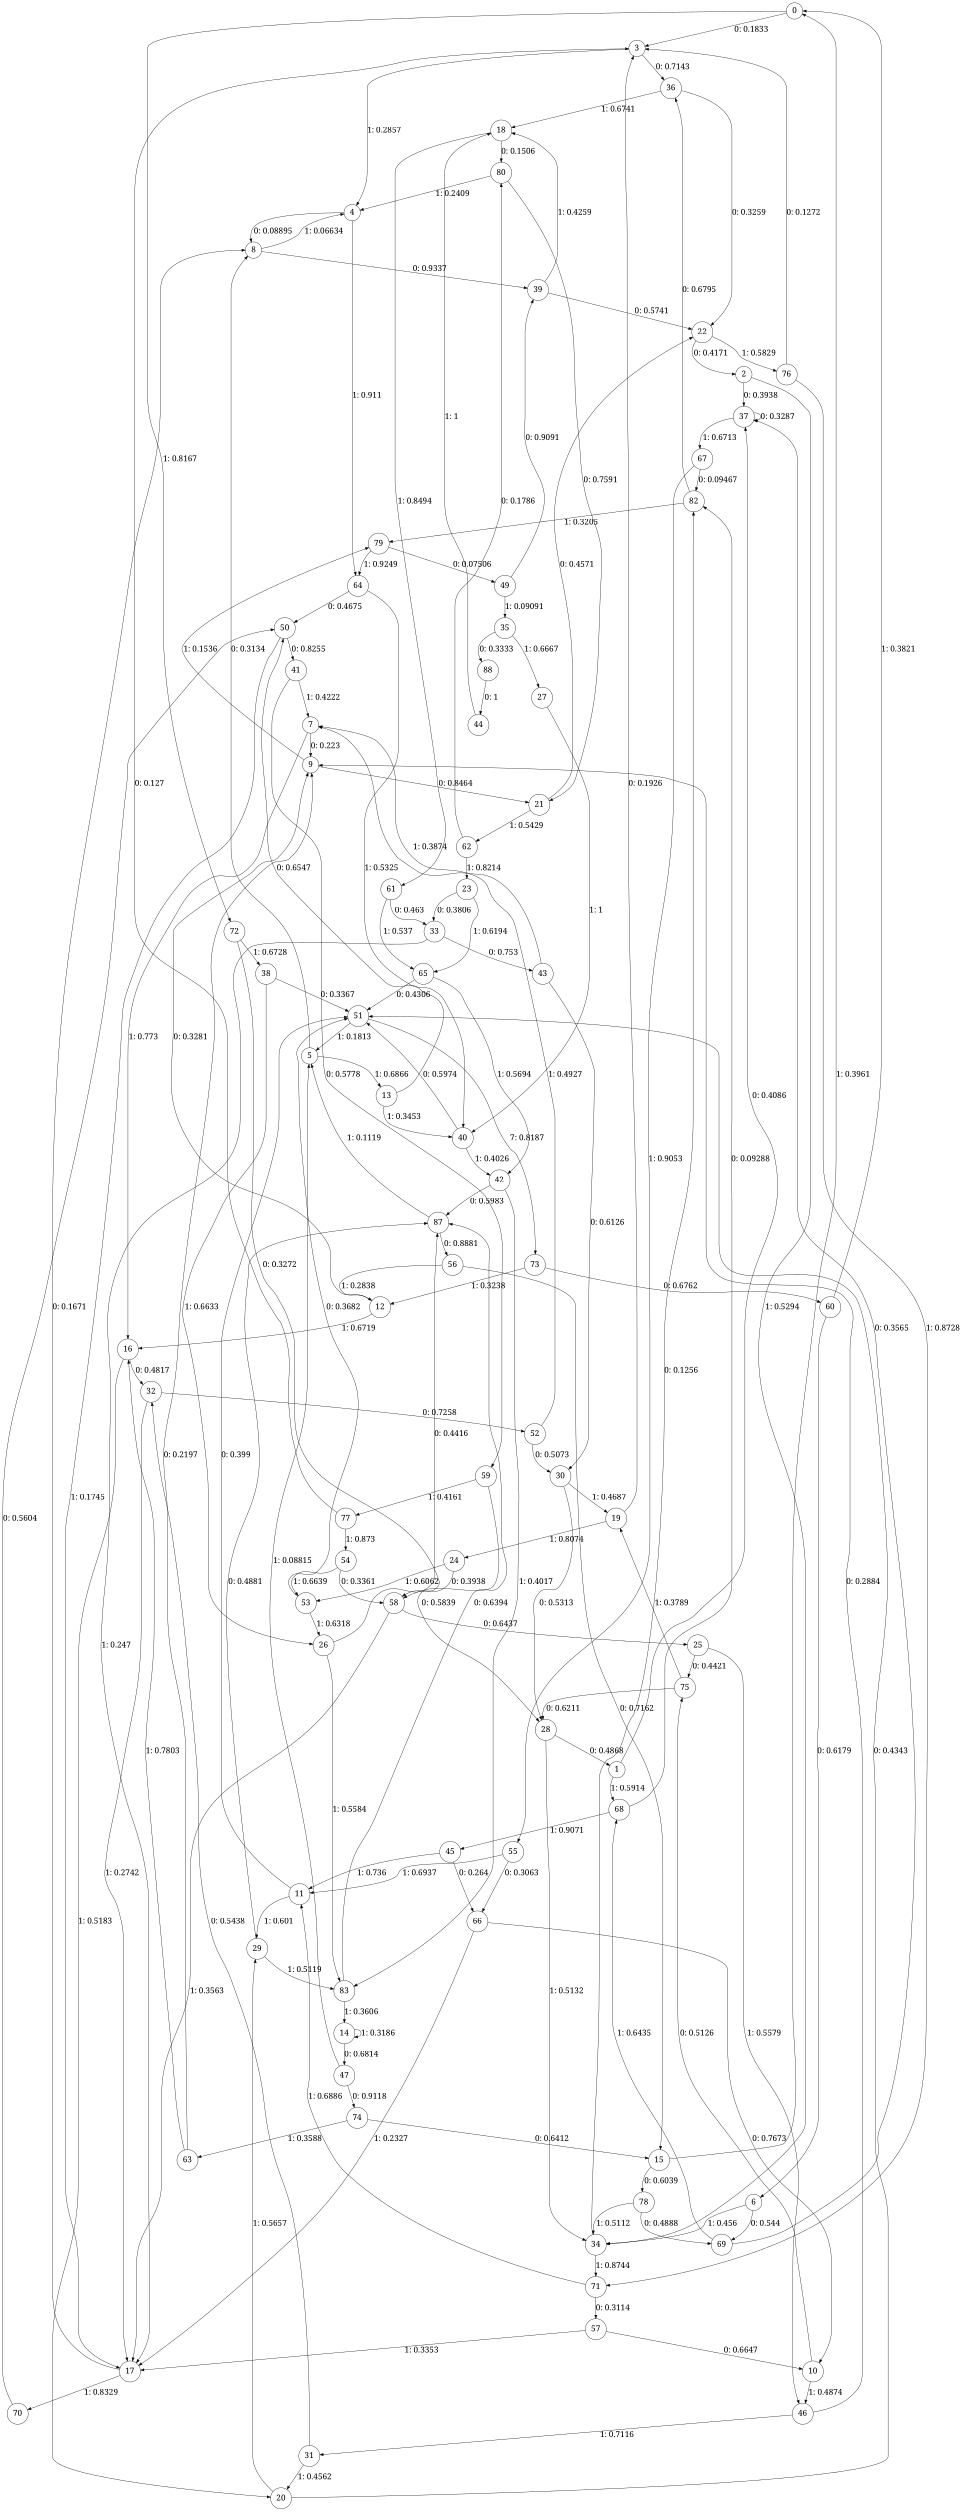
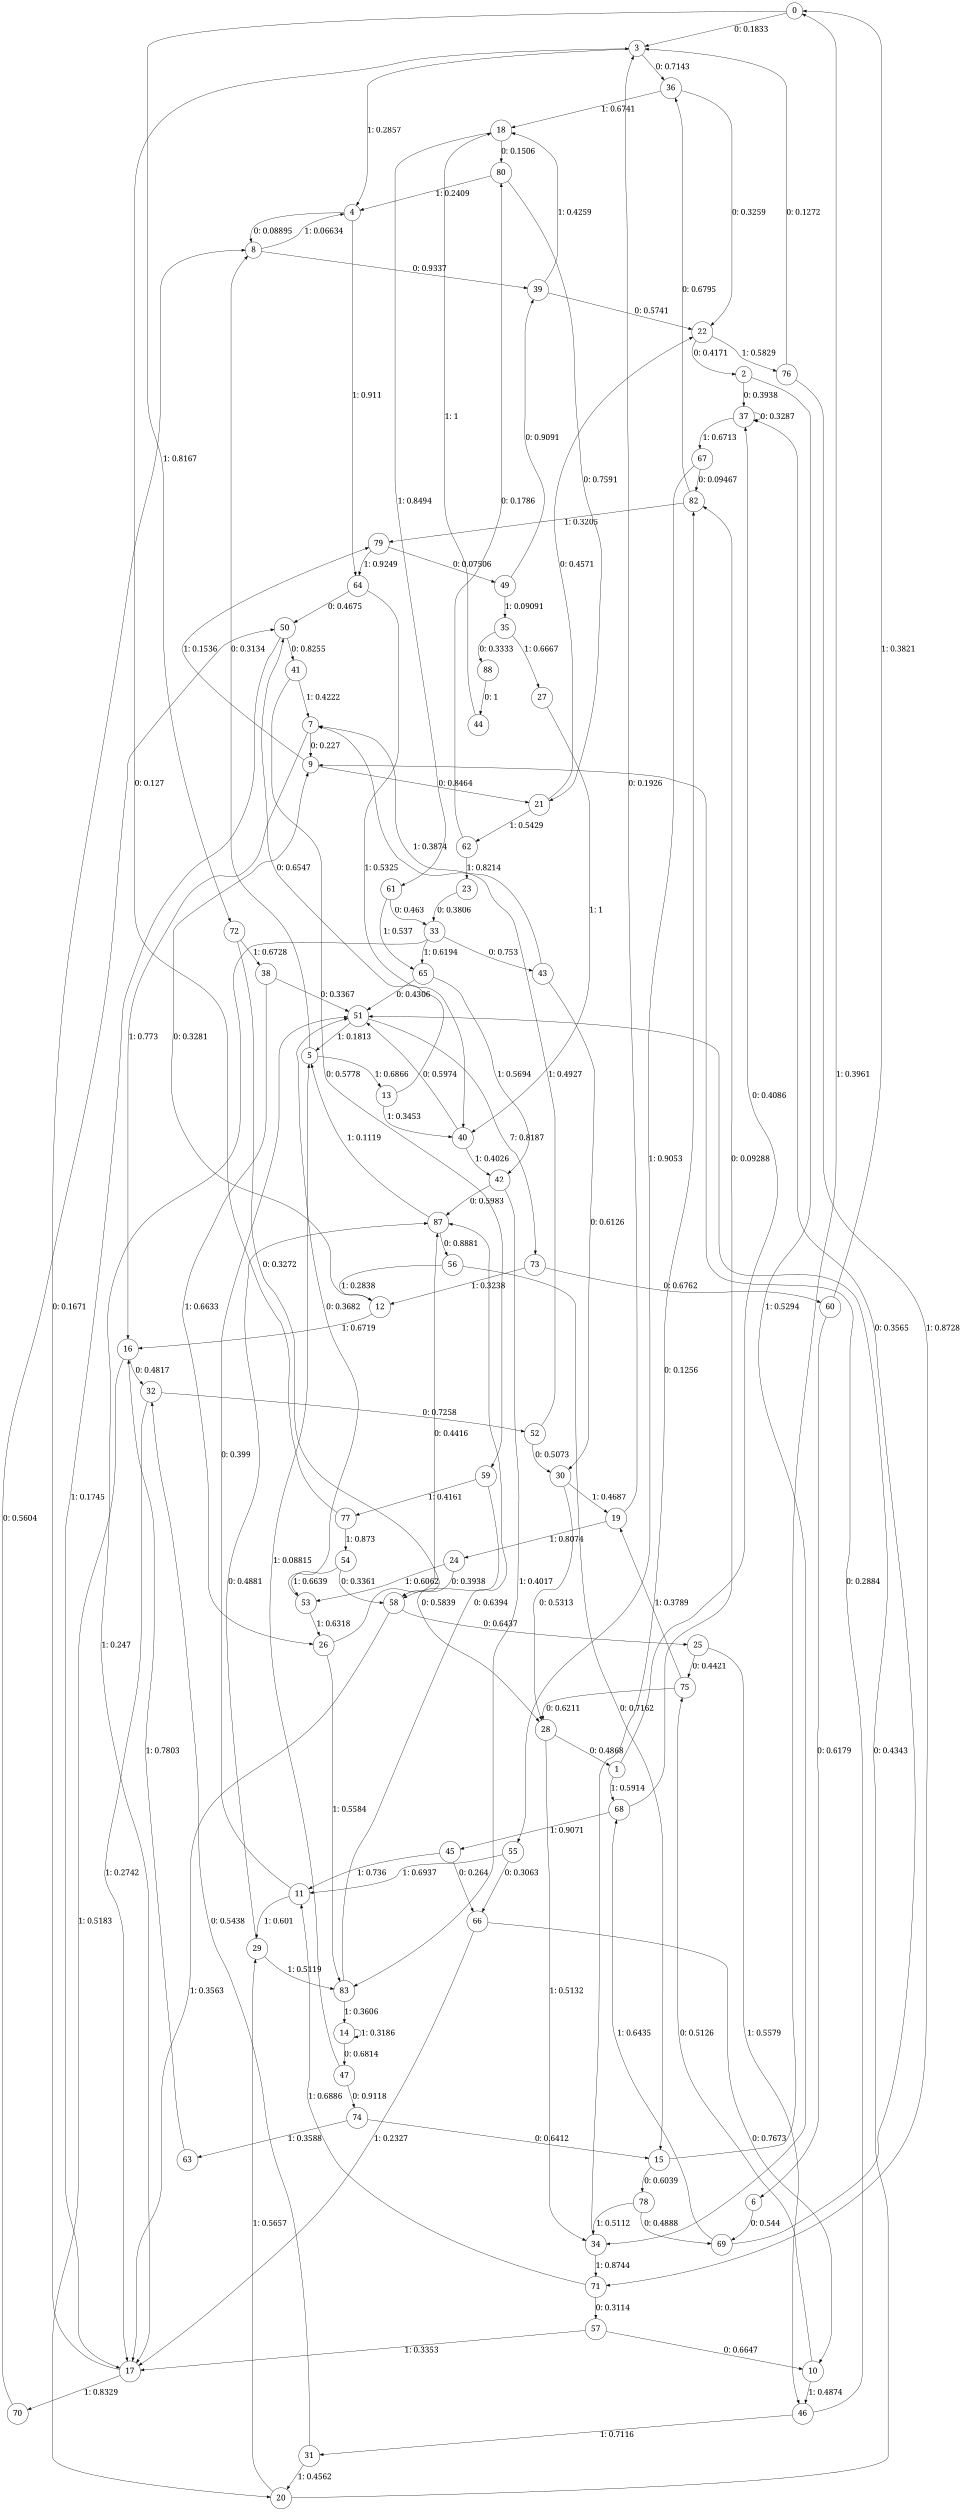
(330, 746) -> (330, 746)
(470, 942) -> (423, 949)
(165, 1442) -> none
(682, 2234) -> none
